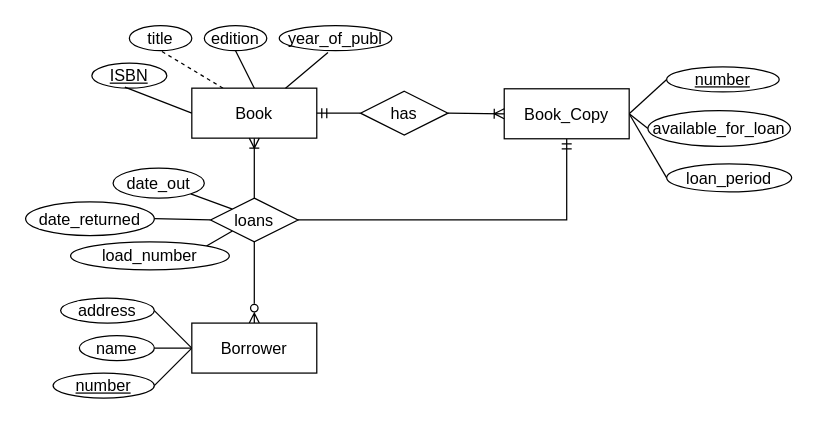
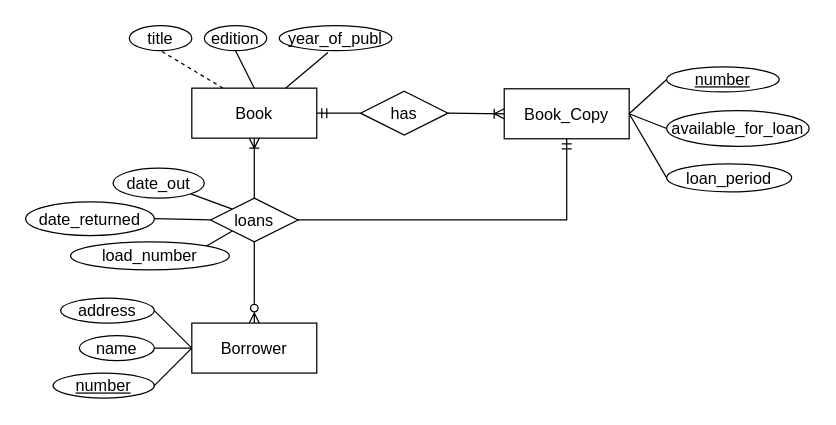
(129, 76) -> none
(159, 100) -> none
(719, 128) -> (738, 128)
